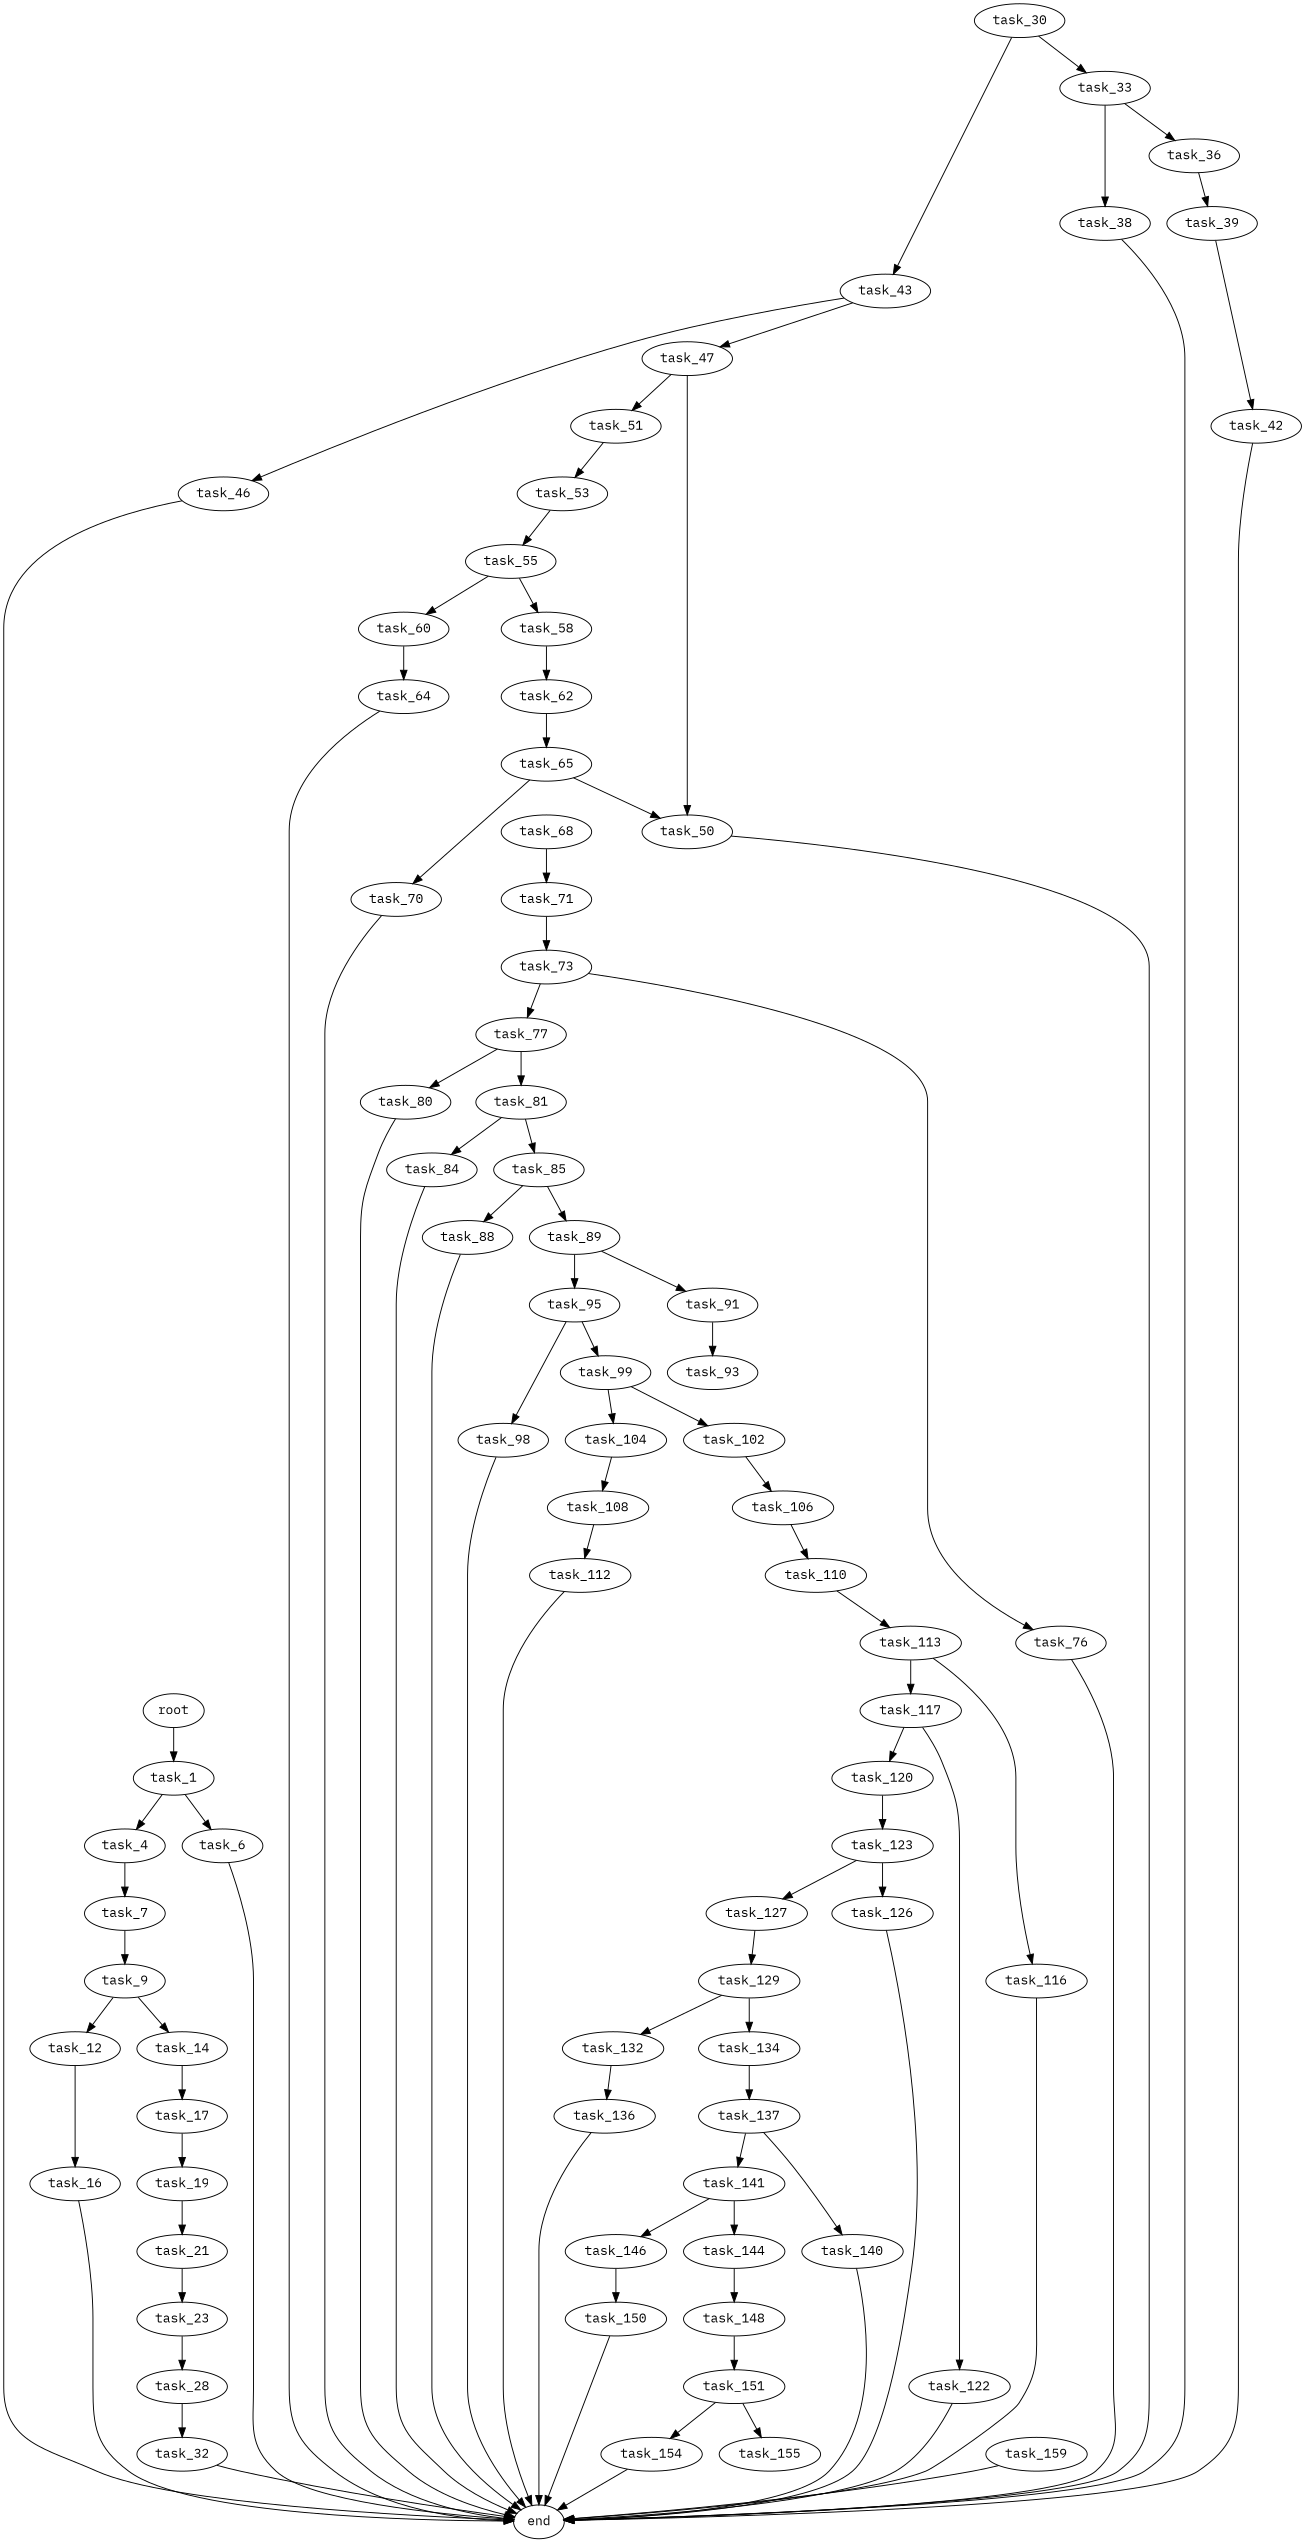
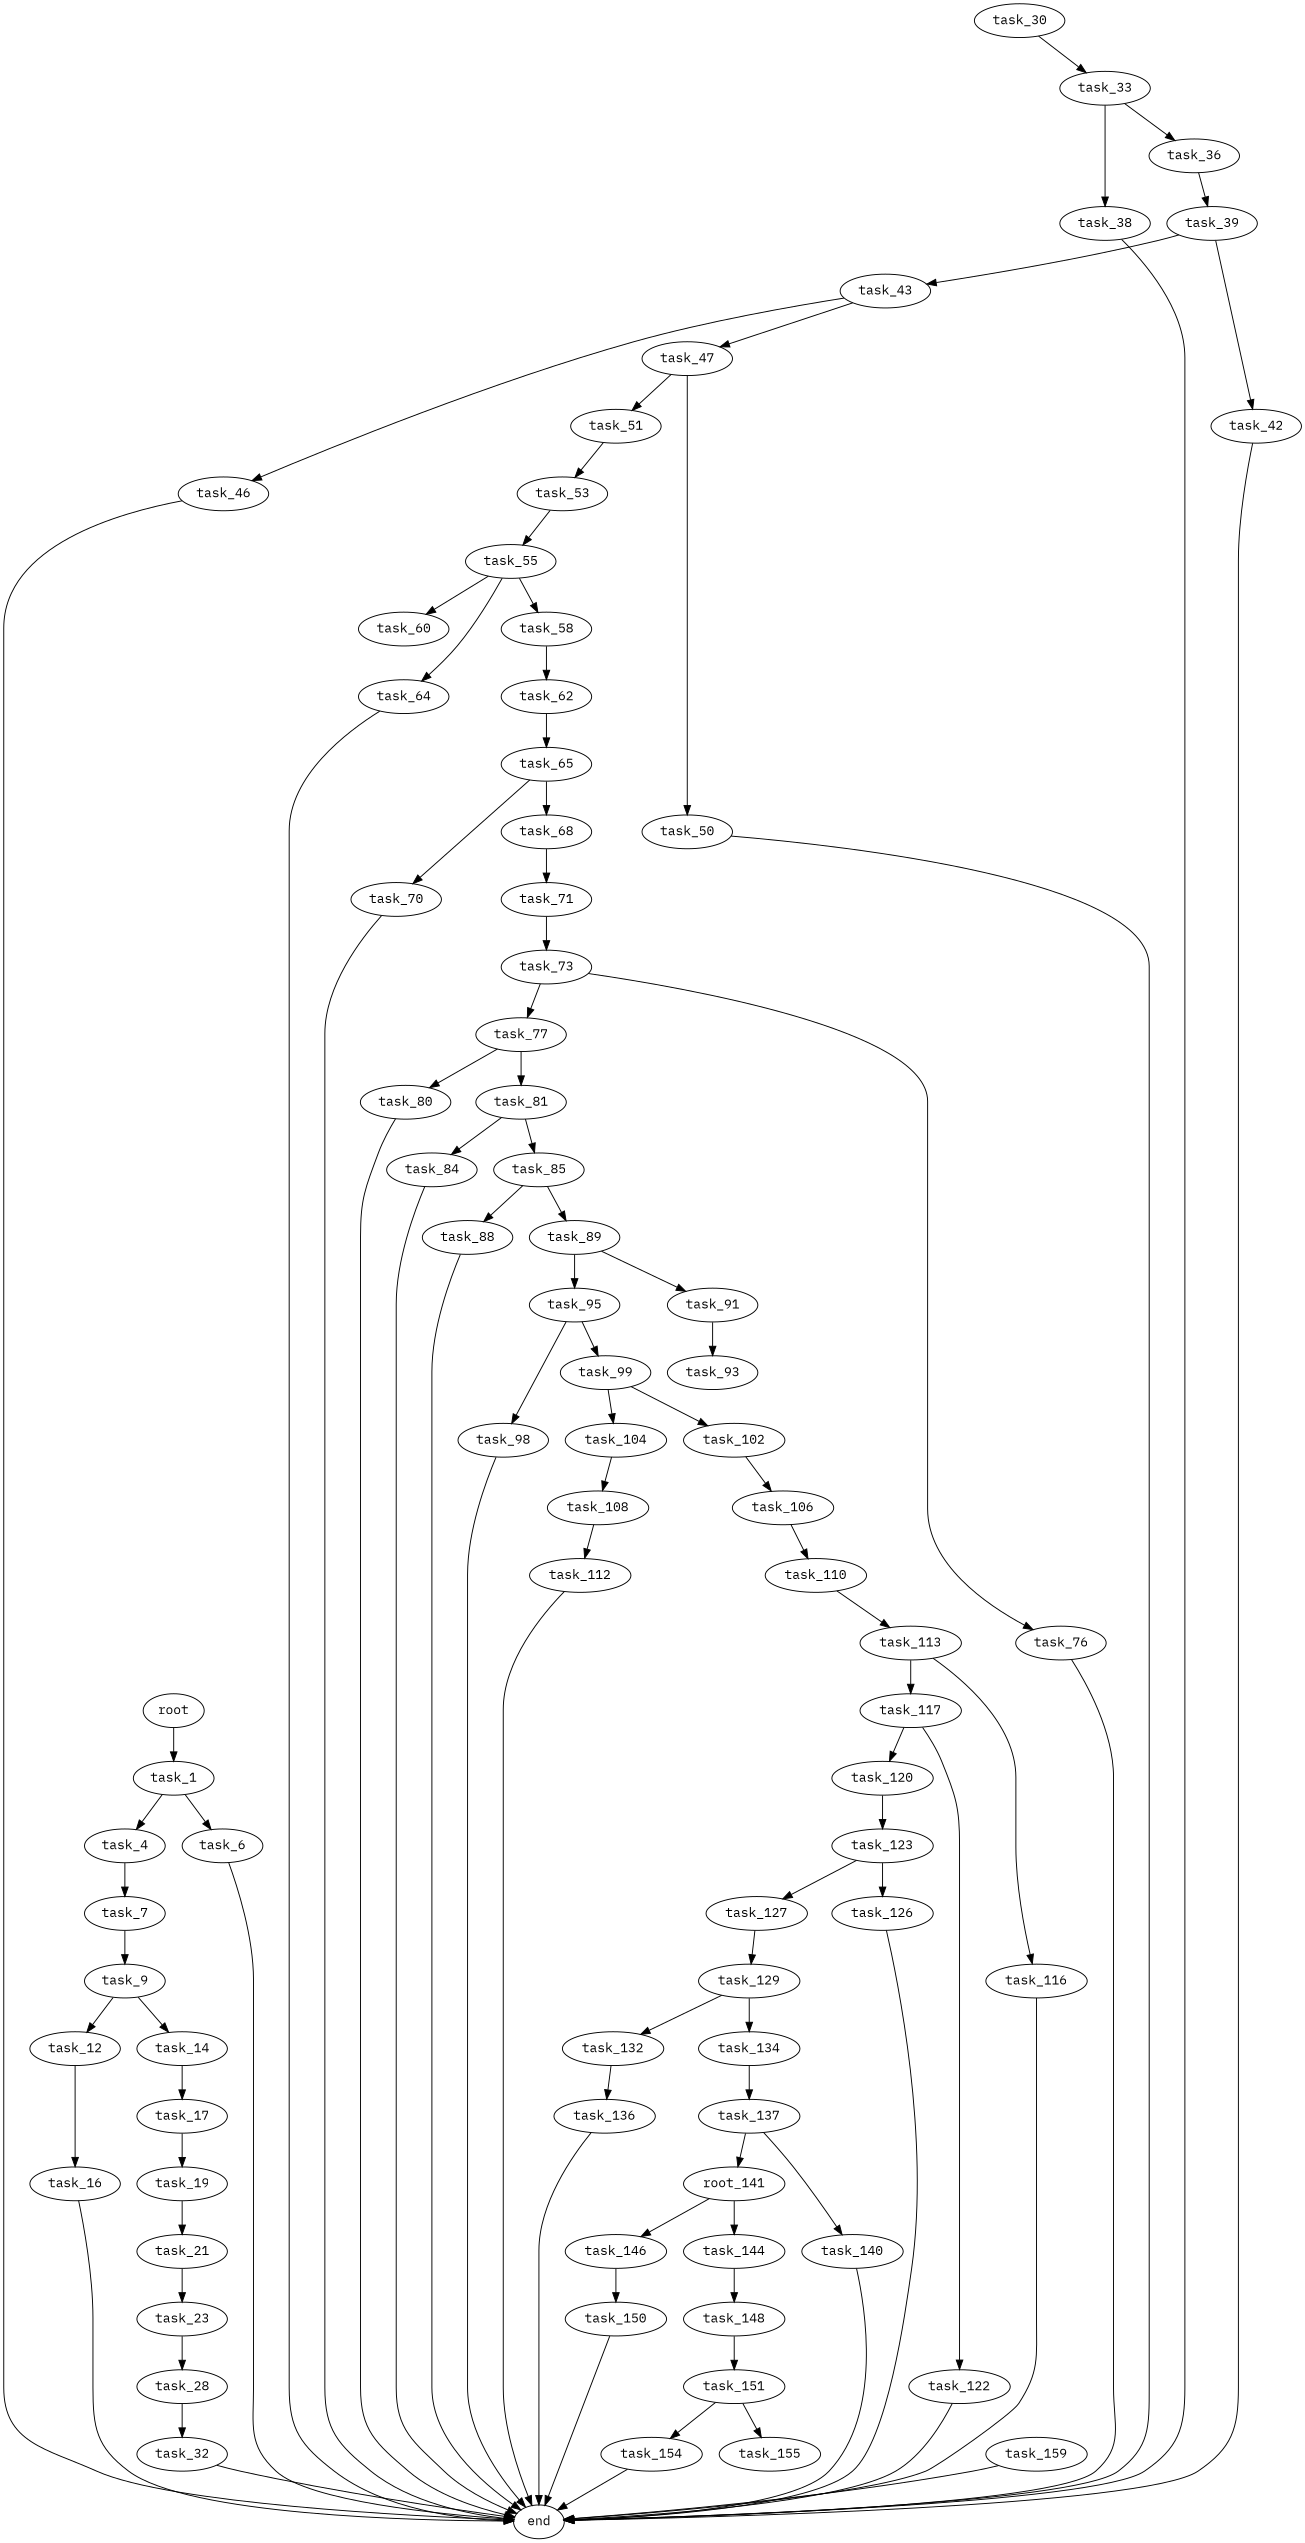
(955, 152) -> (1058, 262)
(404, 658) -> (470, 630)
(613, 796) -> (546, 793)
(734, 2184) -> (734, 2184)
